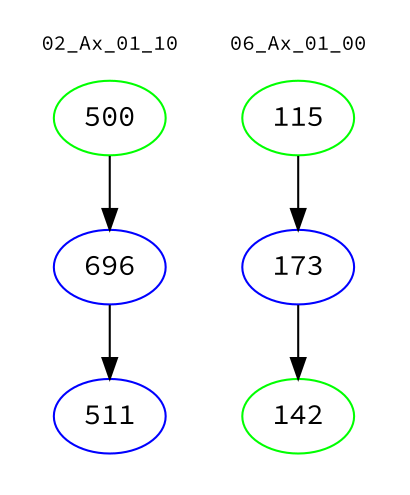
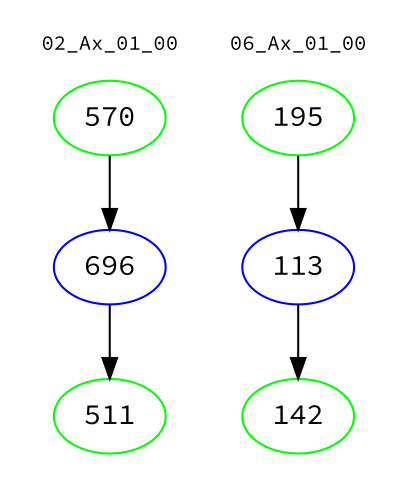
(111, 45) -> (111, 45)
(110, 118) -> (110, 118)
(298, 118) -> (298, 118)
(298, 267) -> (298, 267)
(110, 416) -> (110, 416)
